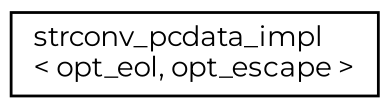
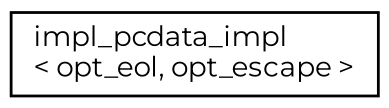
(195, 54) -> (195, 54)
